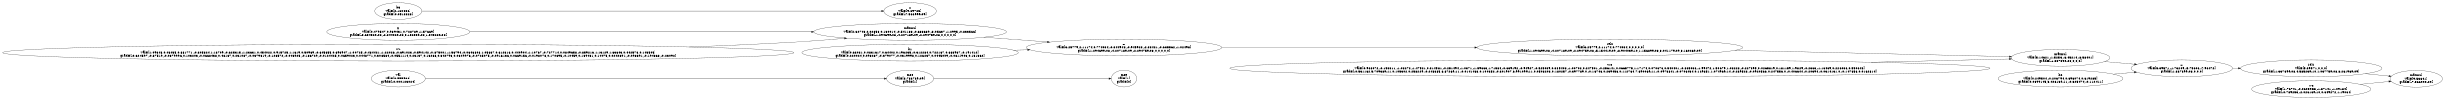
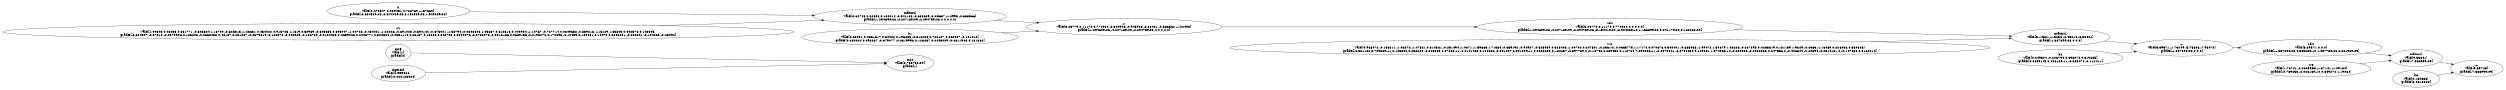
none -> (2445, 63)
(398, 79) -> (398, 73)
(1021, 79) -> (648, 58)
